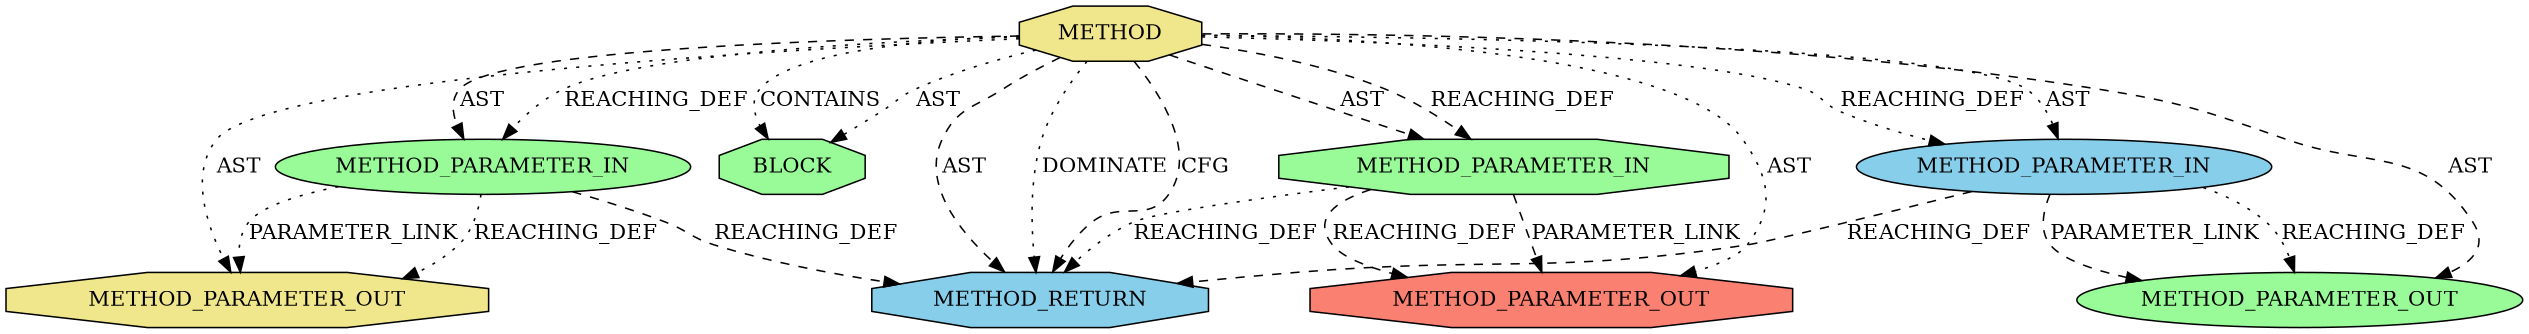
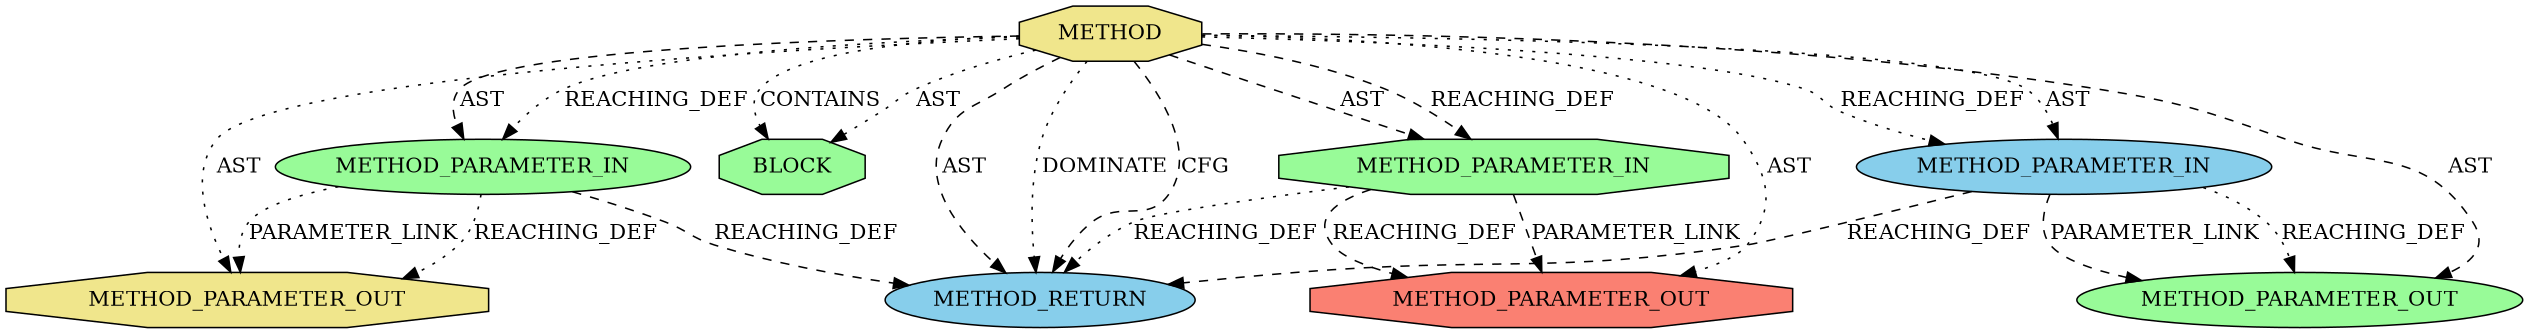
(1040, 300) -> (1040, 300)
